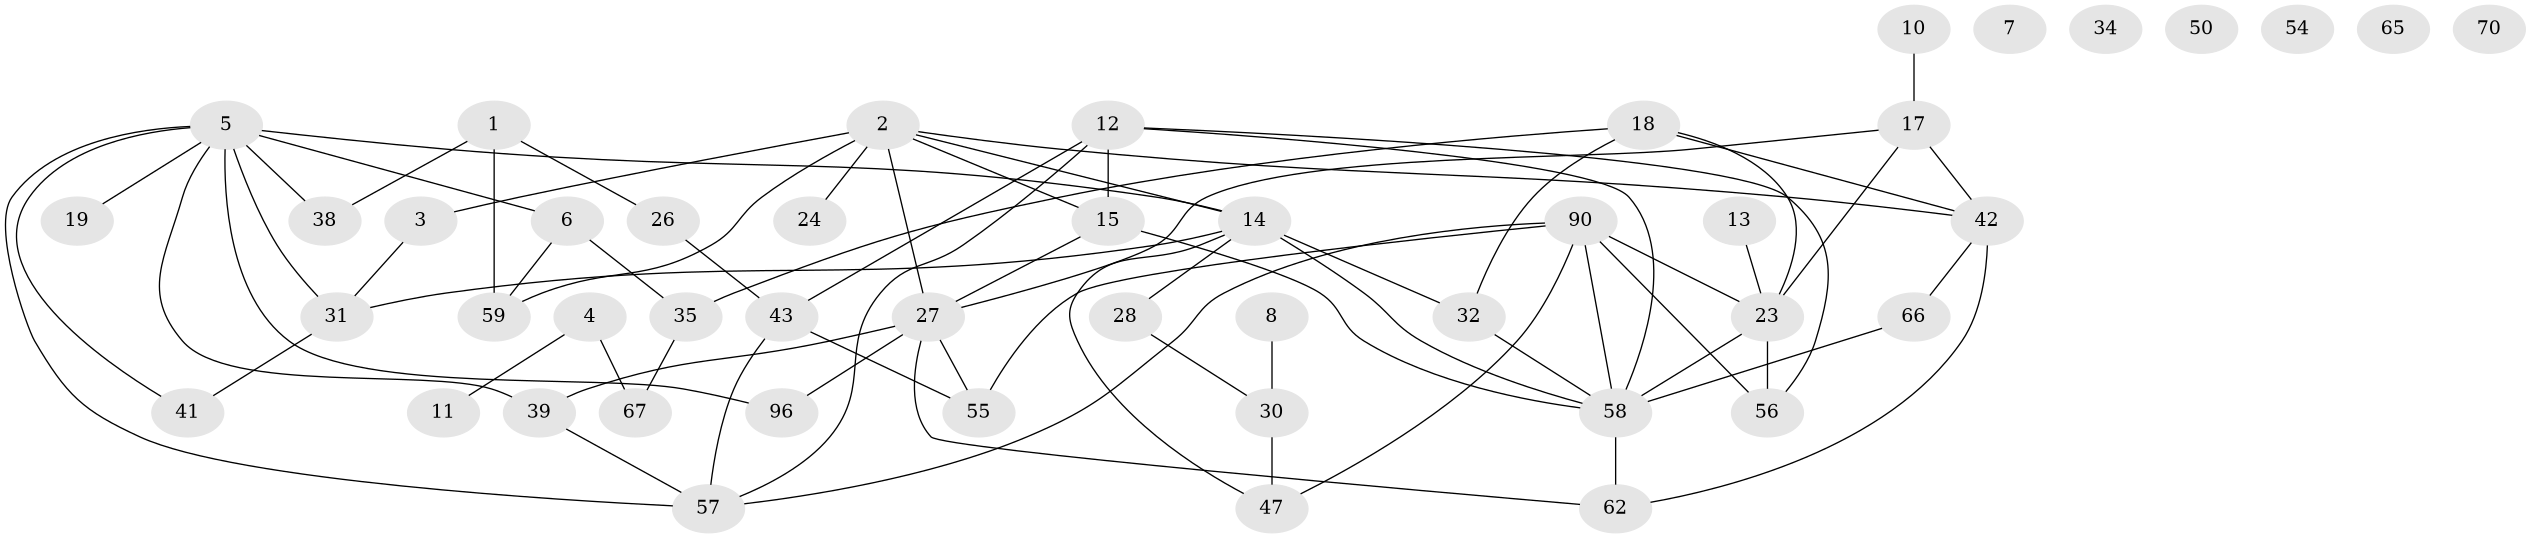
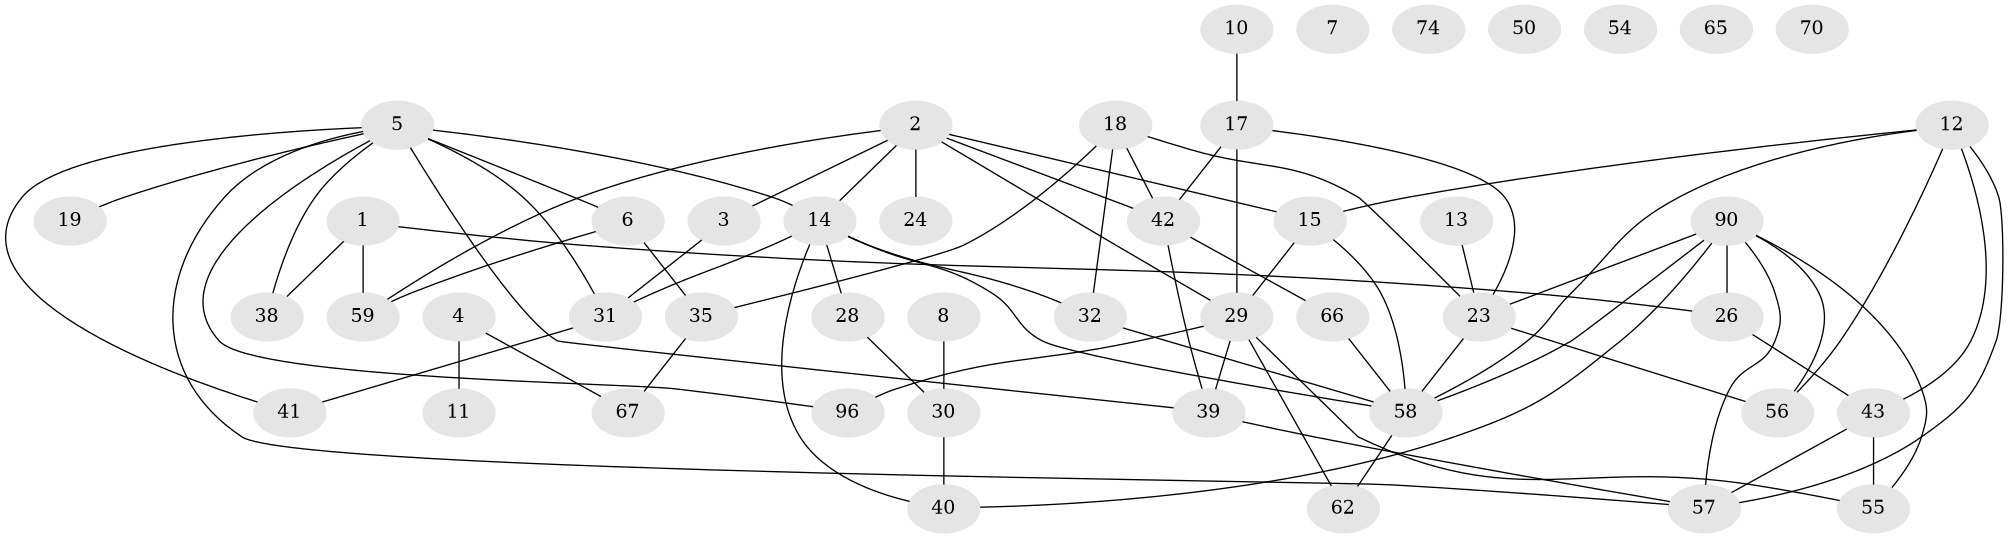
(2106, 29) -> (1429, 29)
none -> (1727, 269)
(928, 317) -> (1237, 317)
(1866, 426) -> (1183, 317)
(1272, 509) -> (944, 509)
